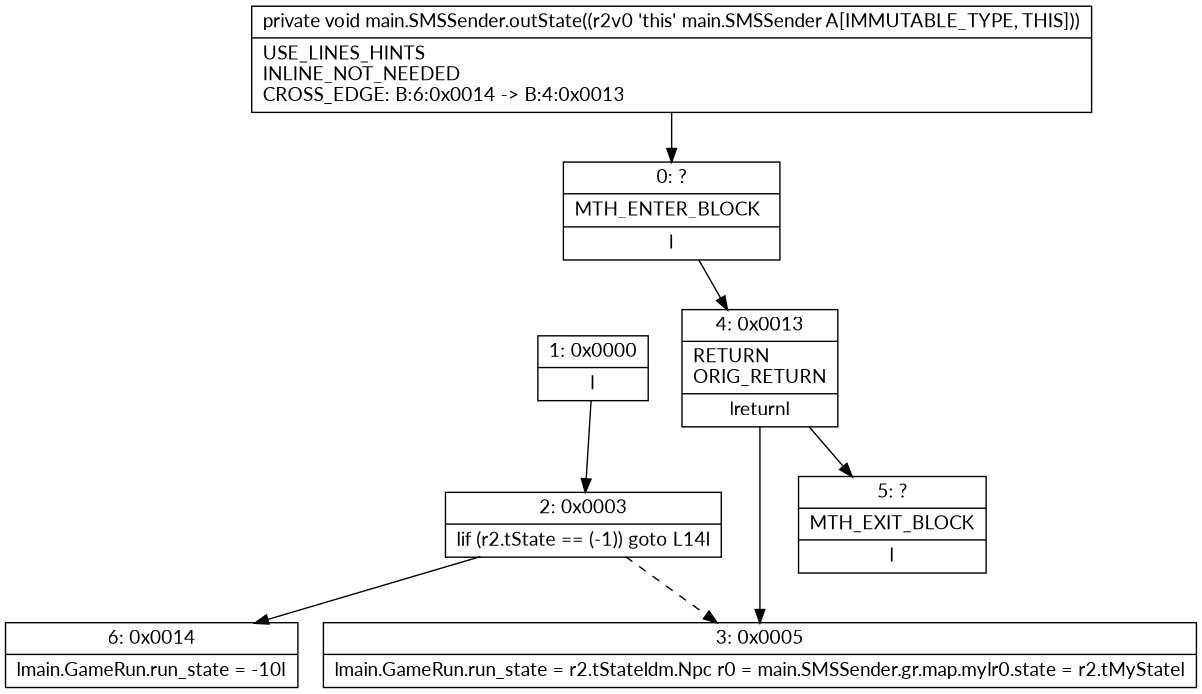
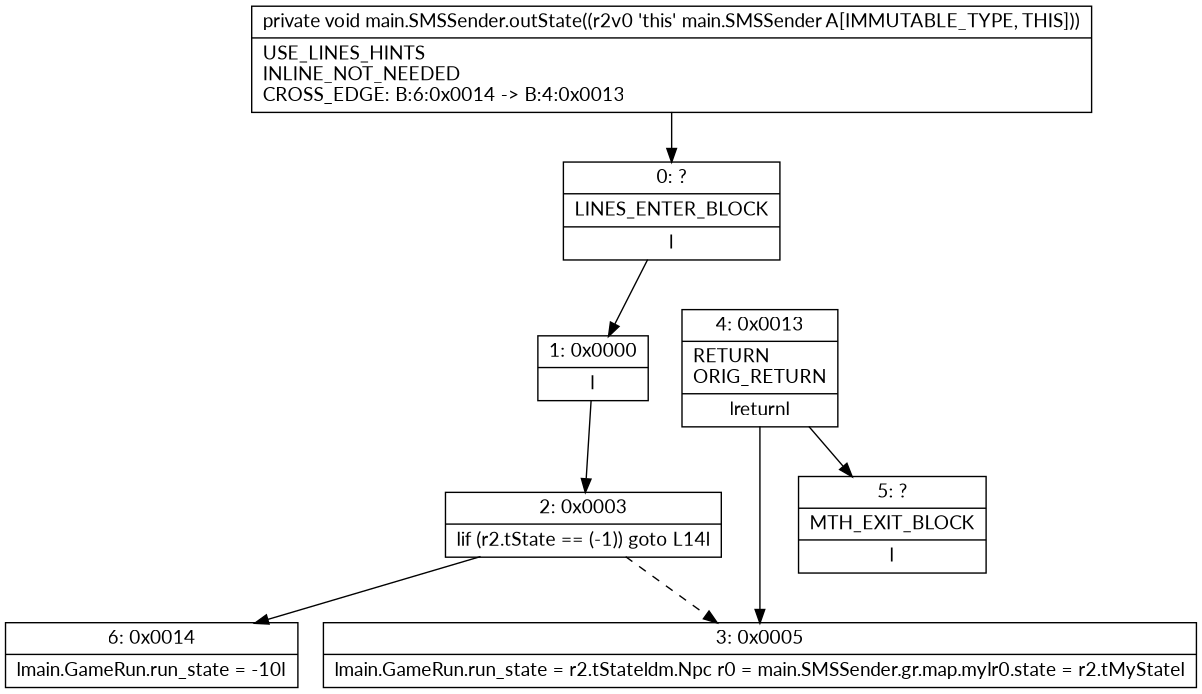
(668, 210) -> (672, 210)
(710, 279) -> (631, 292)
